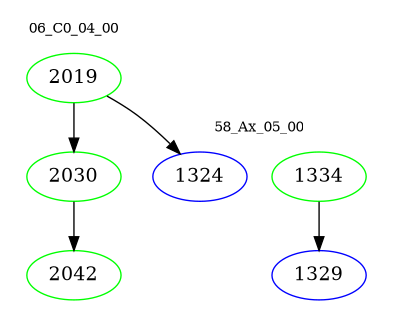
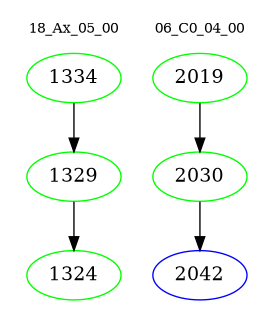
(151, 126) -> (74, 219)
(260, 128) -> (74, 29)
(200, 177) -> (74, 275)
(74, 275) -> (200, 275)
(319, 275) -> (74, 177)
